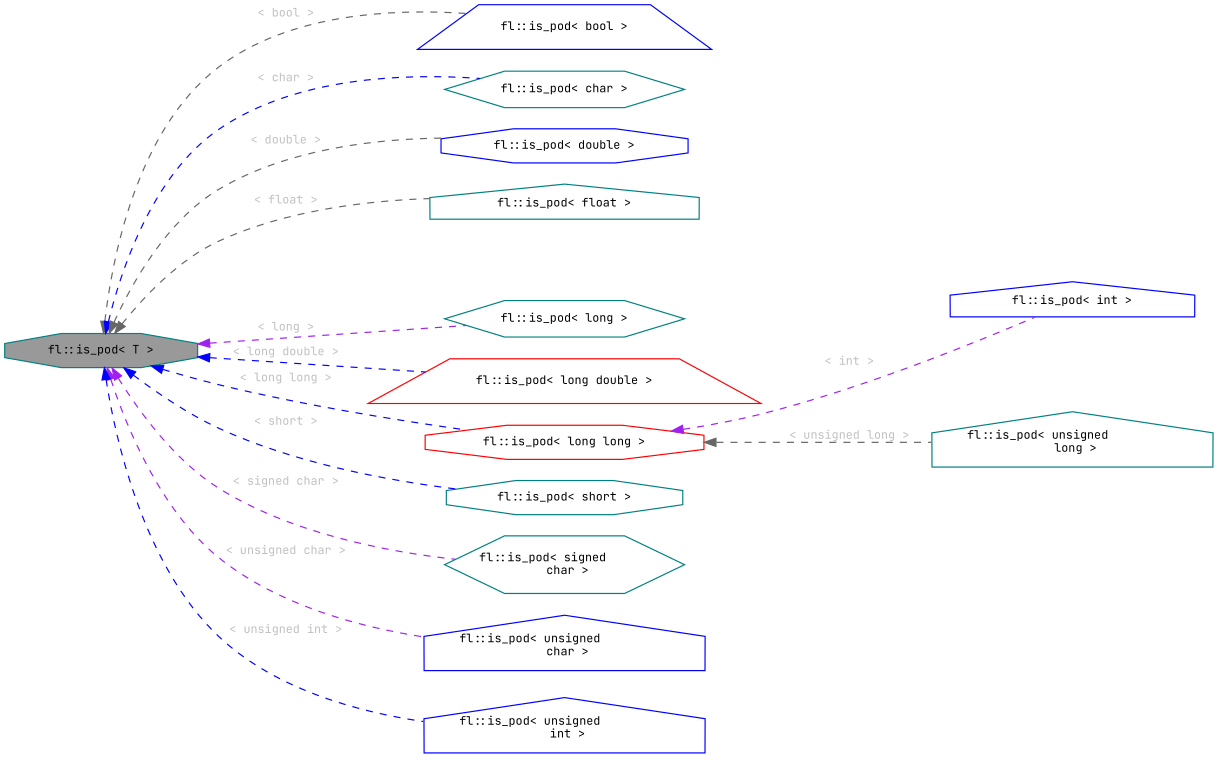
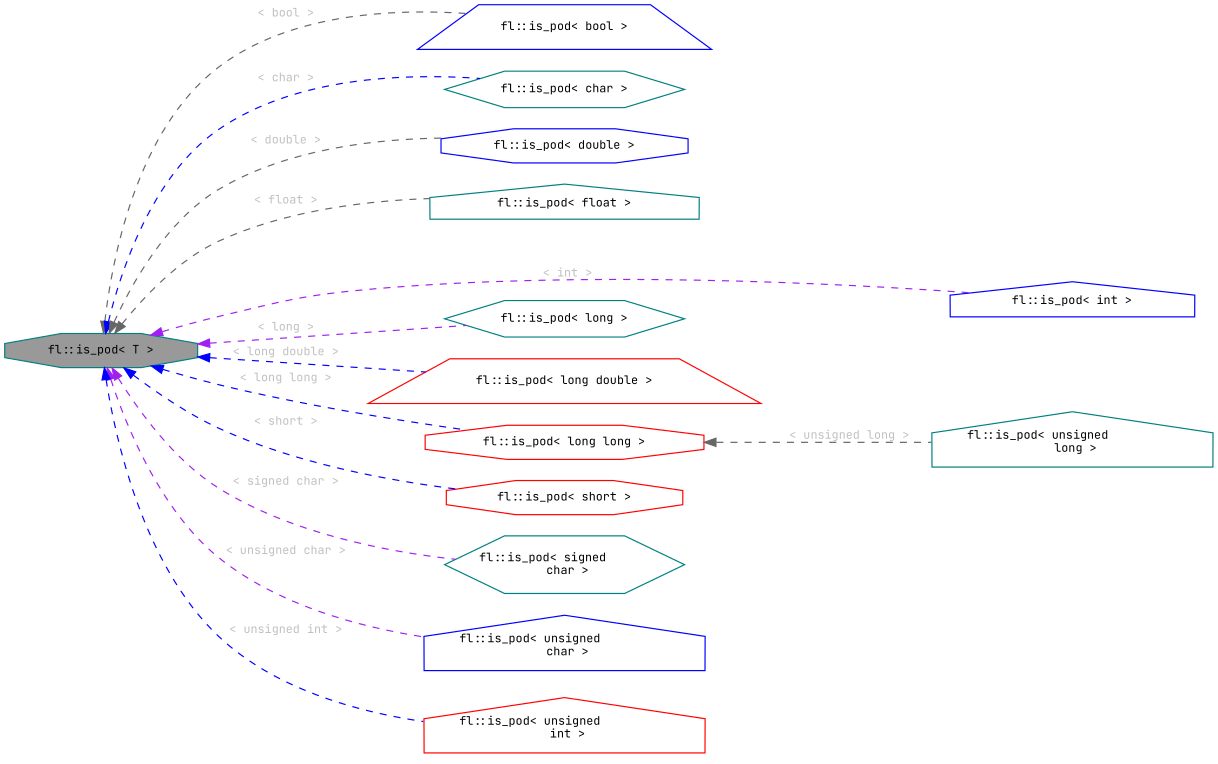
(862, 384) -> (564, 280)
(565, 498) -> (565, 498)
(565, 728) -> (565, 728)
